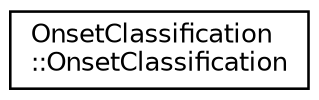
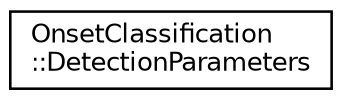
(159, 50) -> (171, 50)
